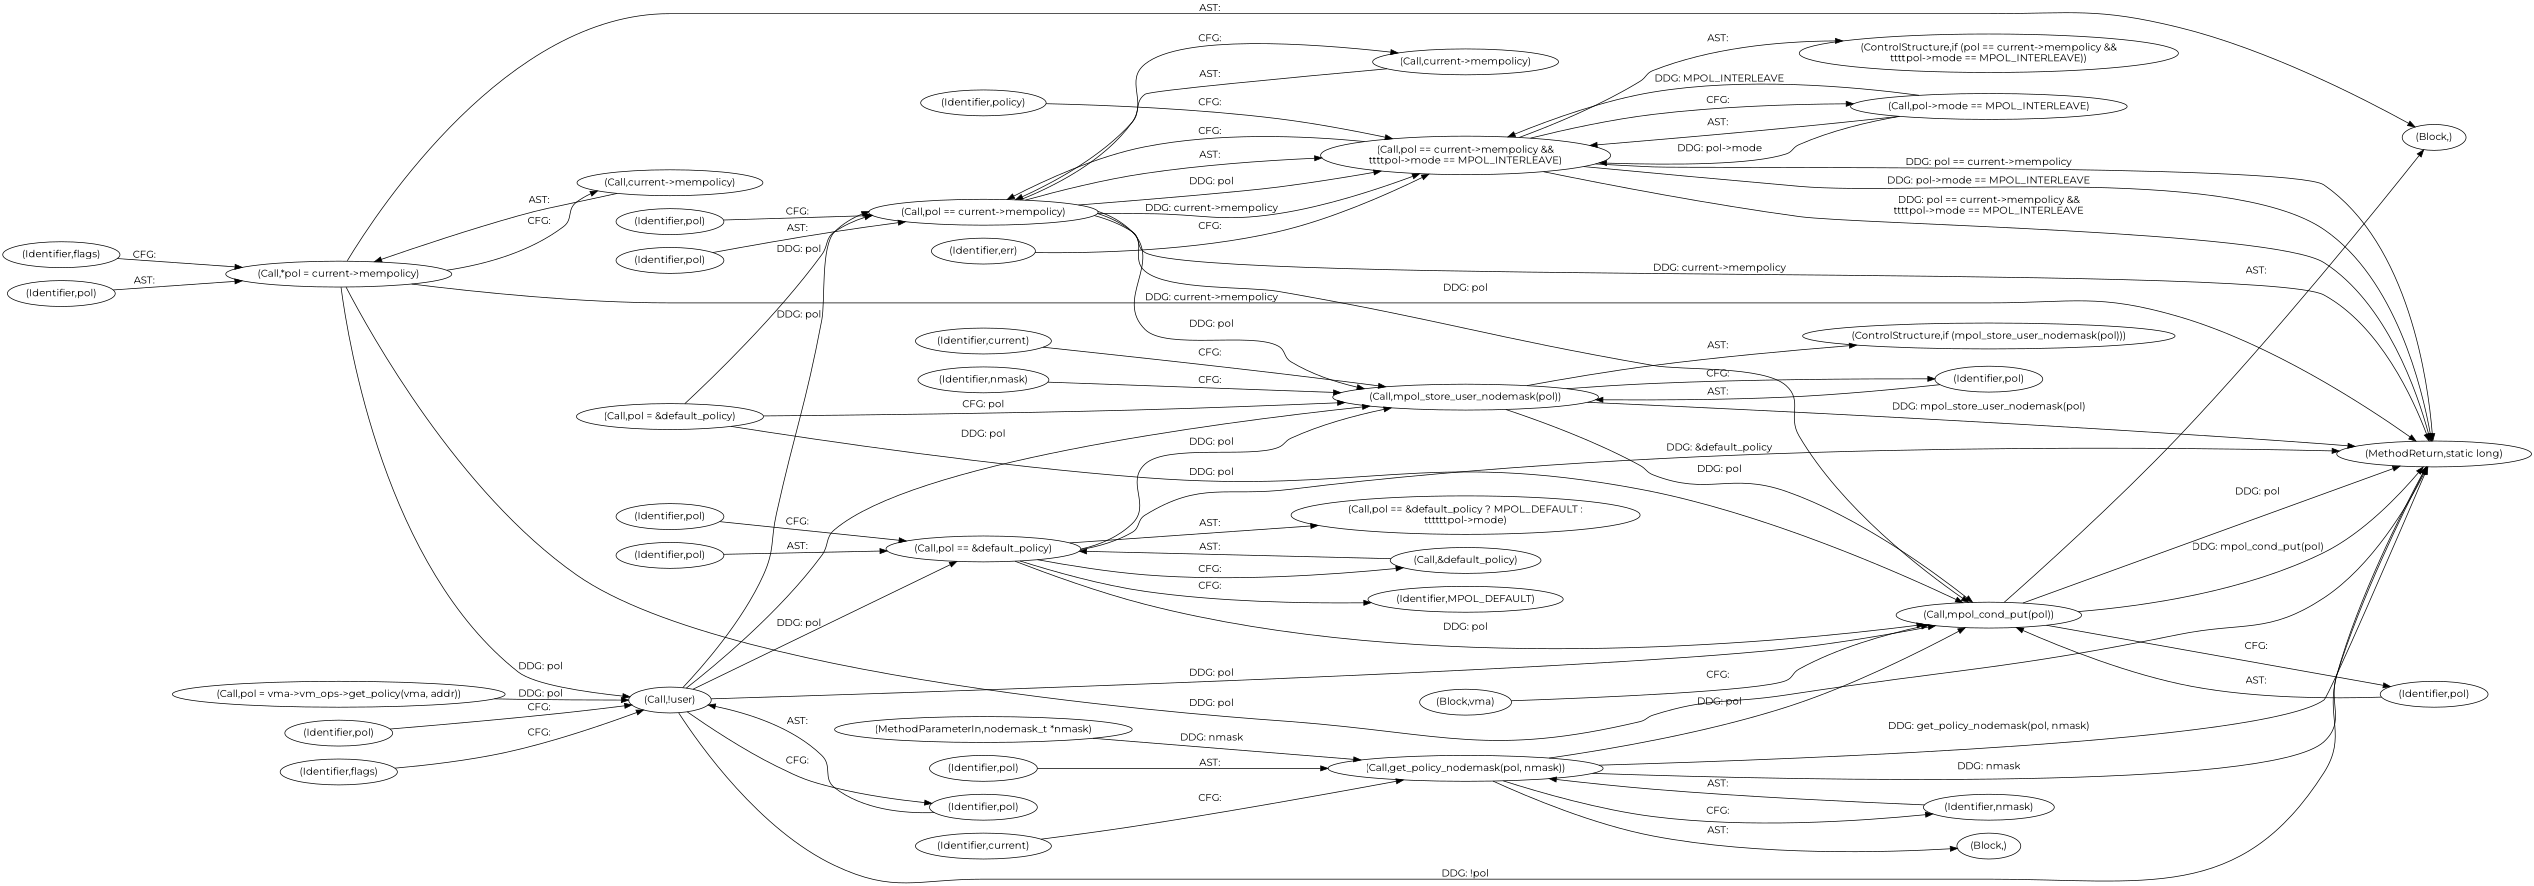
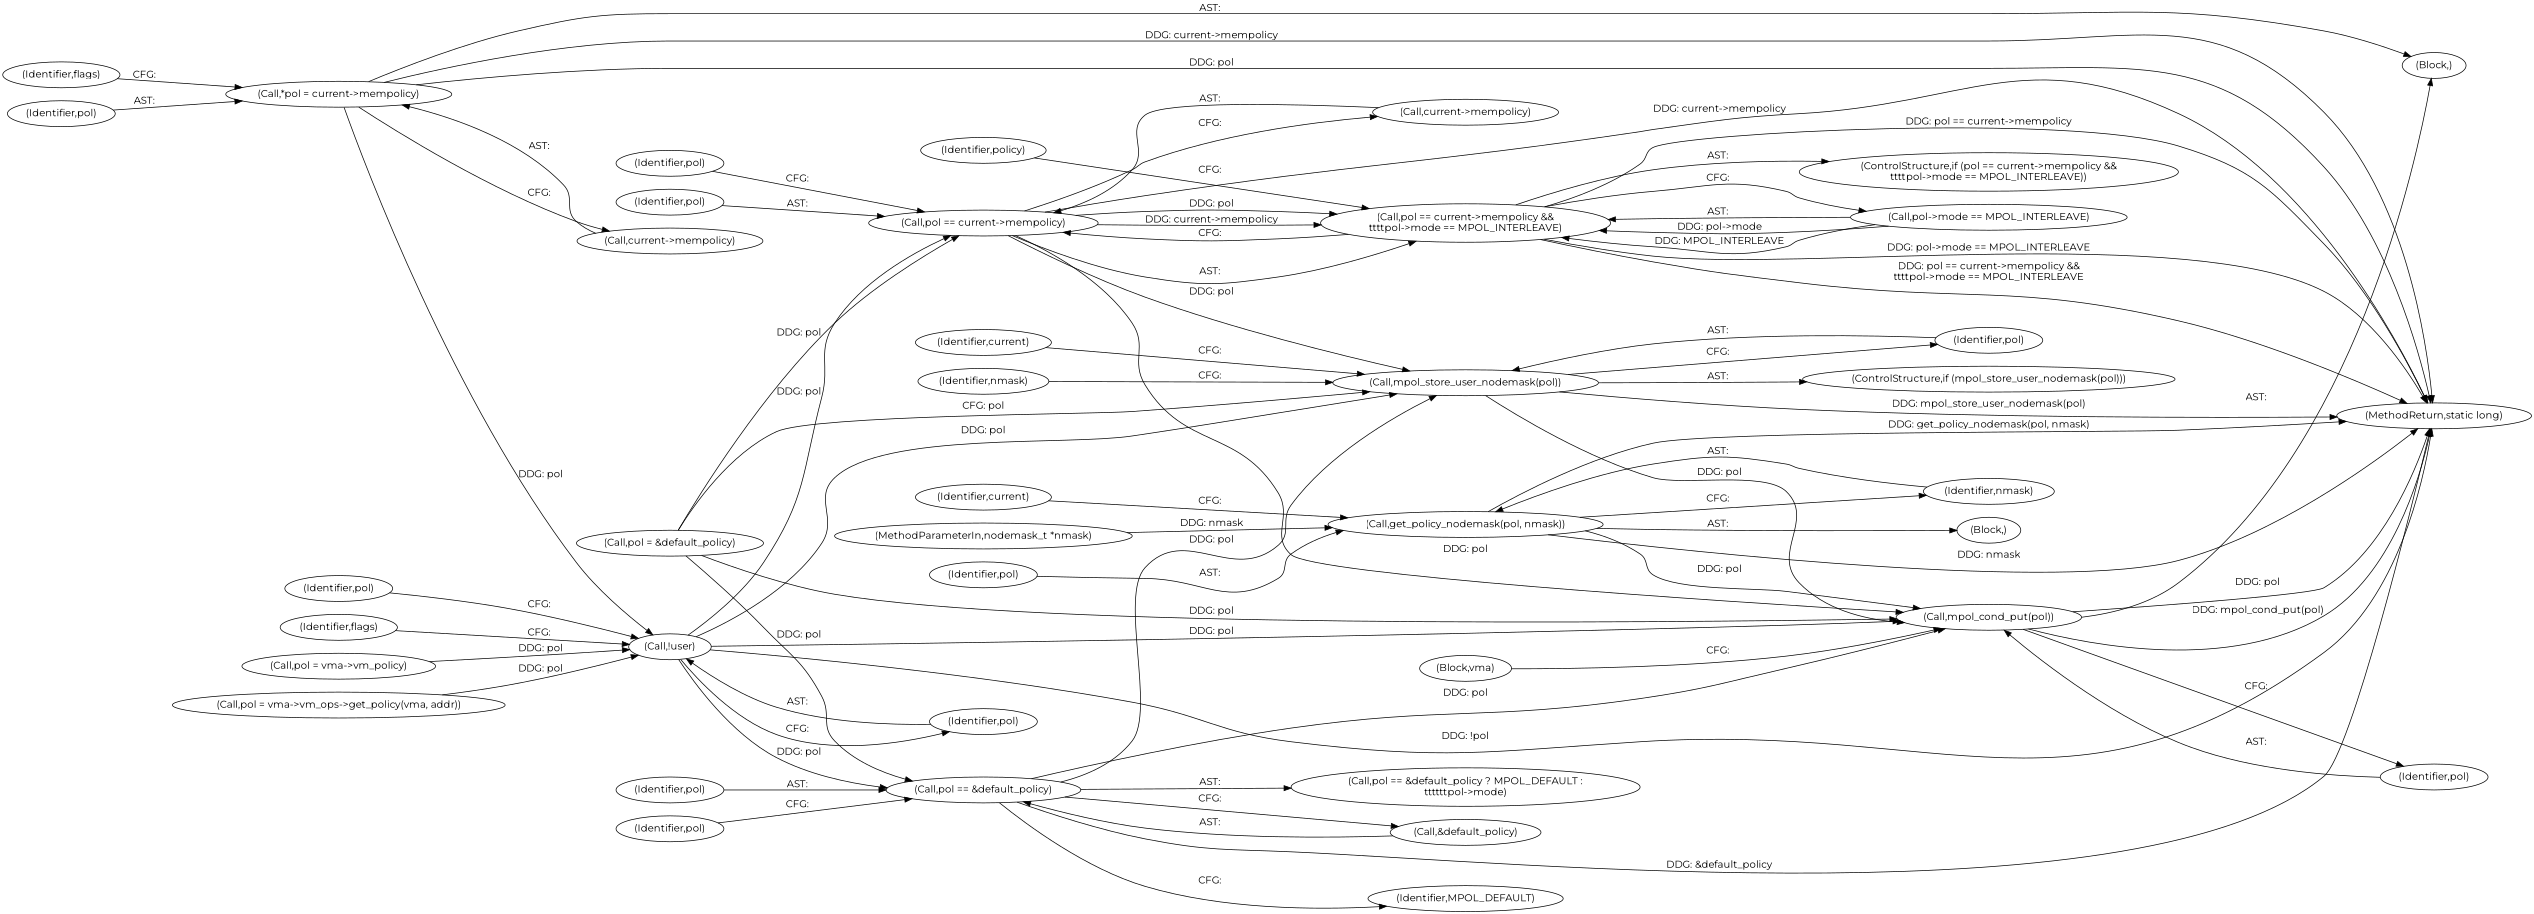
(983, 251) -> none
none -> (339, 666)
none -> (803, 668)
